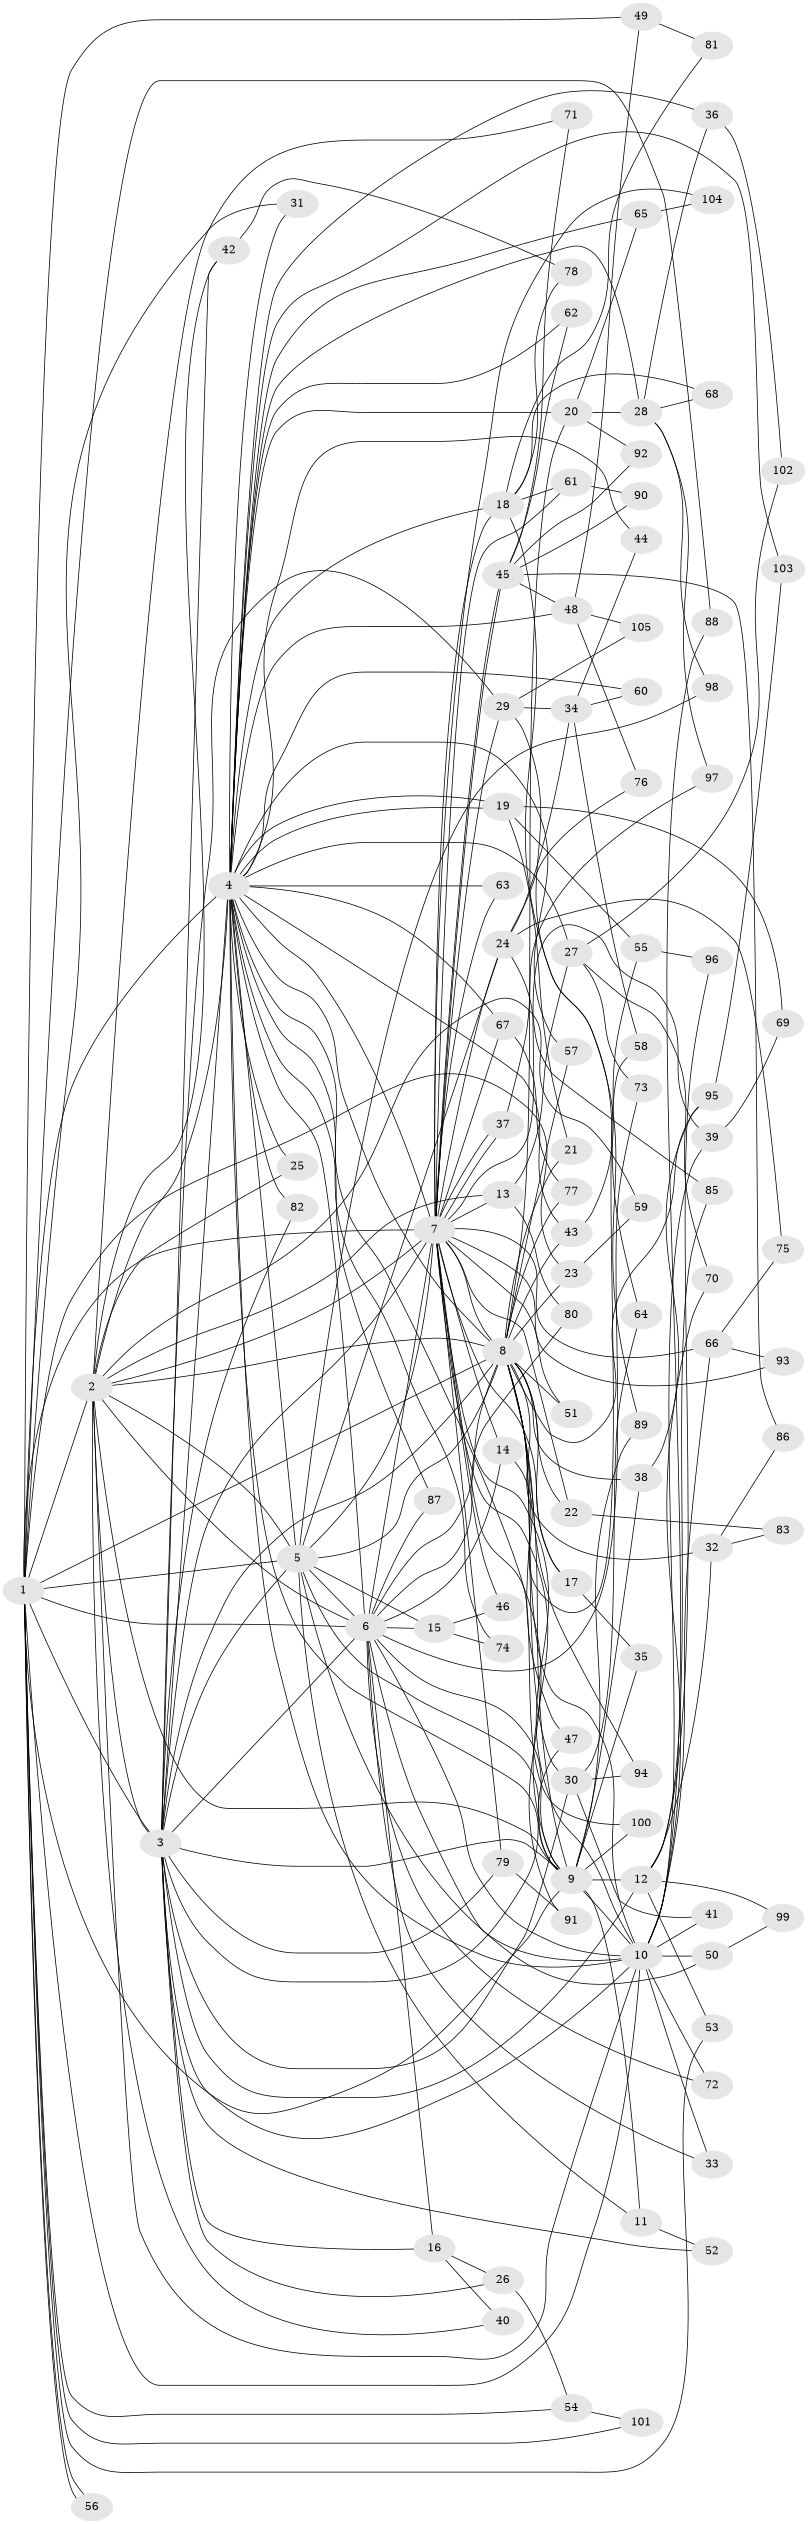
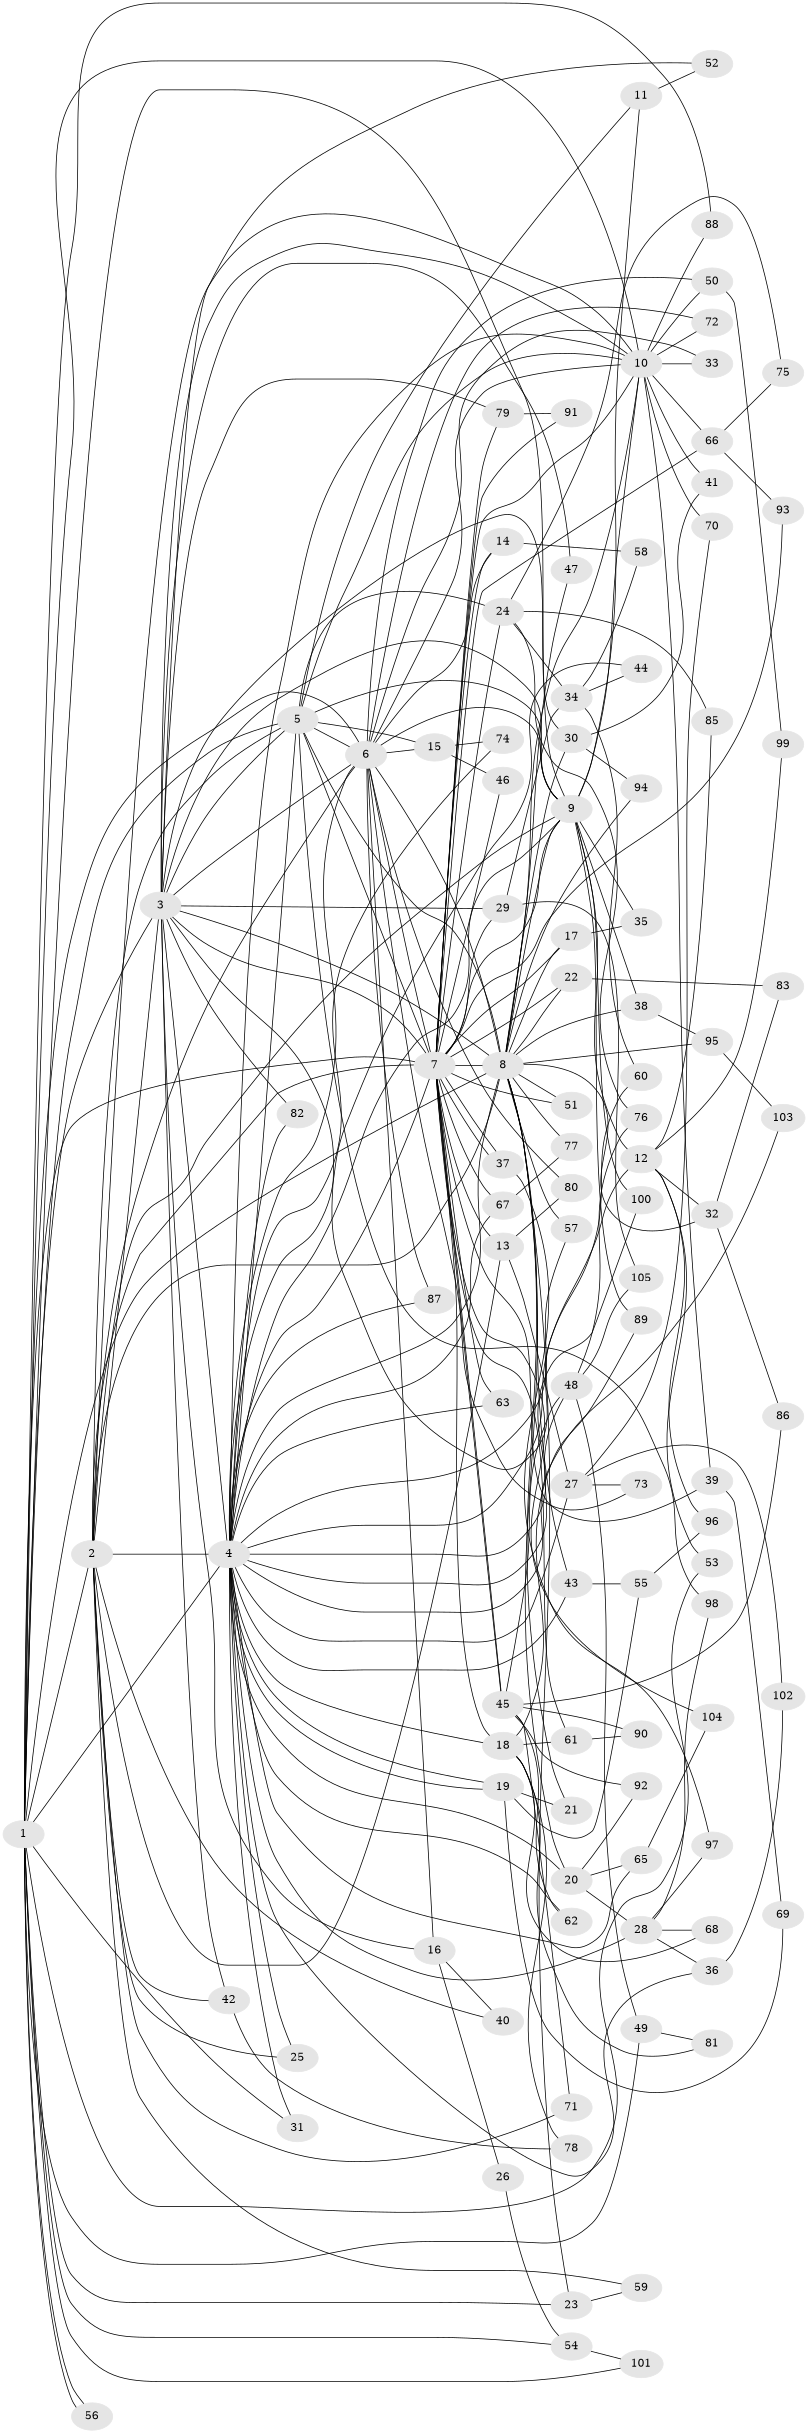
(641, 1315) -> none
(197, 2211) -> none
